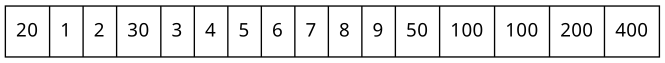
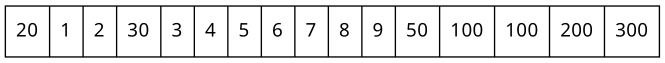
(632, 31) -> (632, 31)
